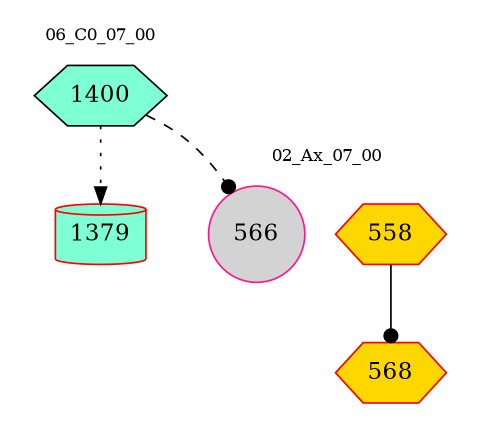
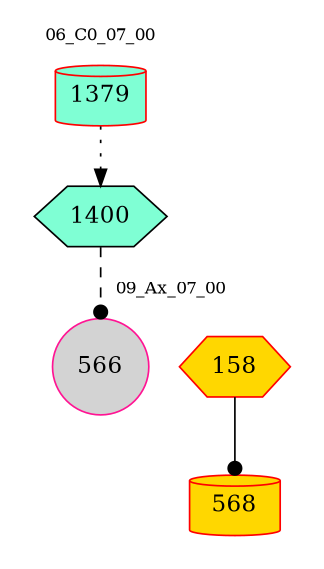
(101, 157) -> (101, 148)
(327, 157) -> (171, 289)
(391, 234) -> (235, 367)
(391, 373) -> (235, 505)
